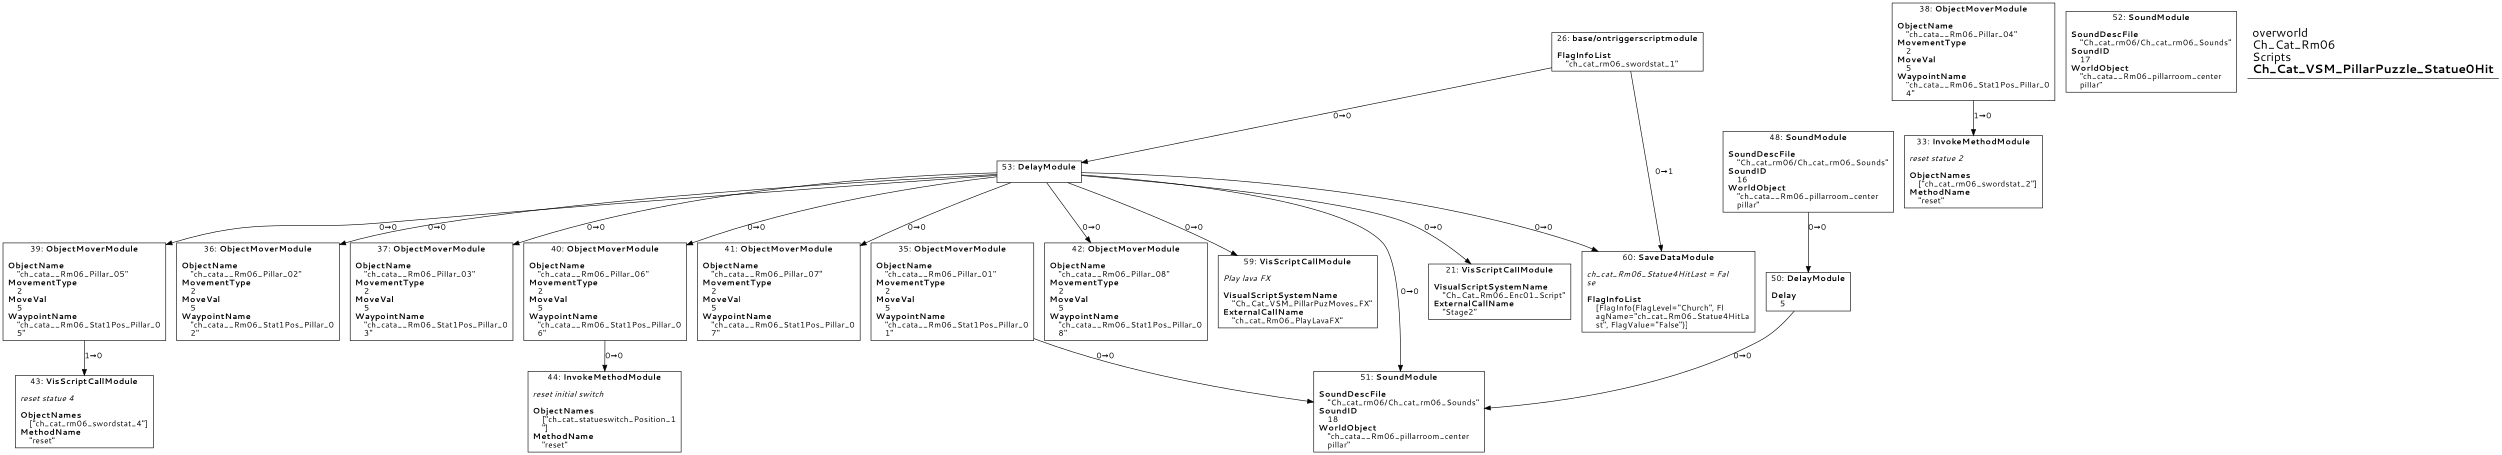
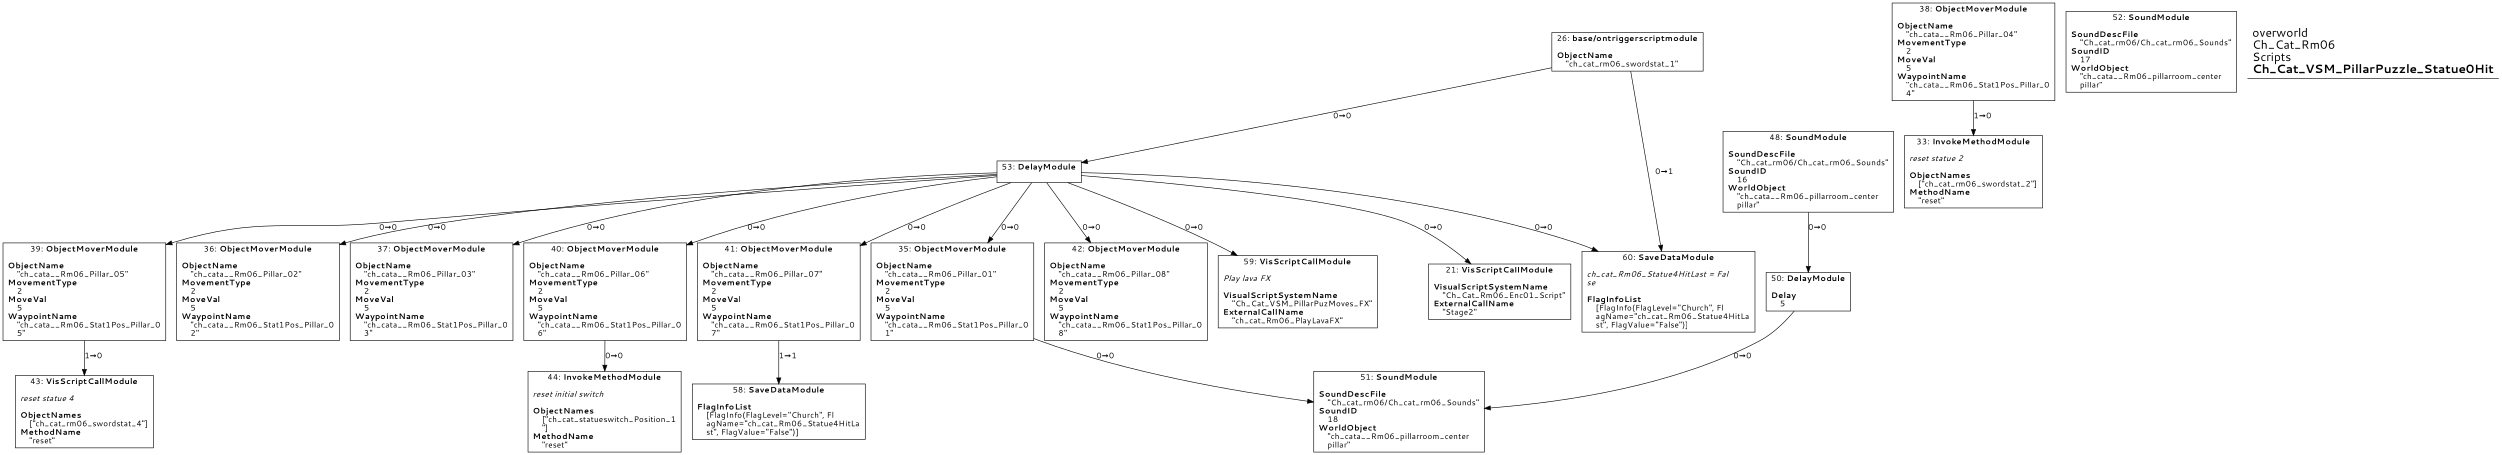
(1584, 55) -> (1585, 55)
(1298, 205) -> (1012, 210)
none -> (779, 412)
